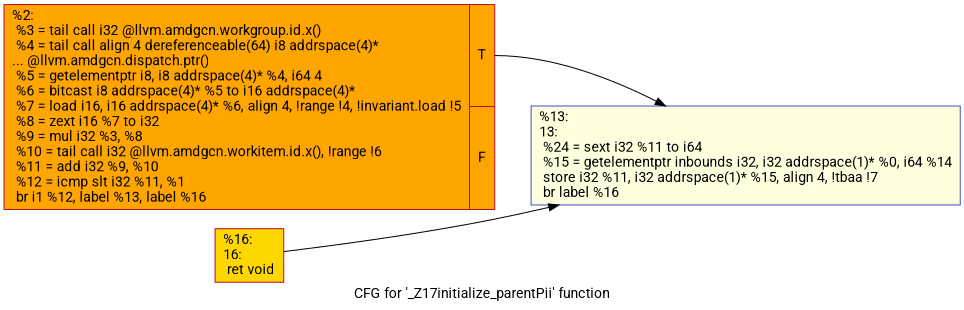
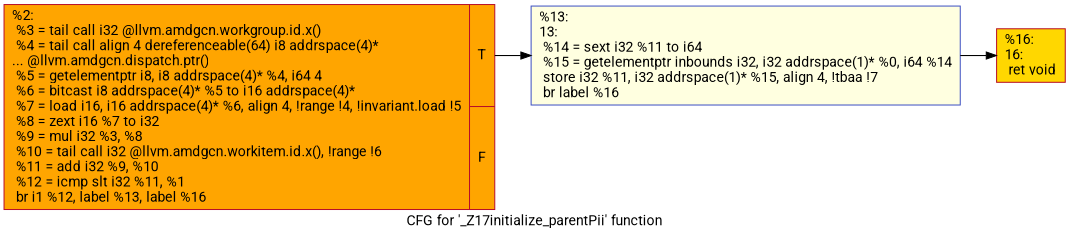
(621, 147) -> (621, 47)
(417, 233) -> (973, 56)
